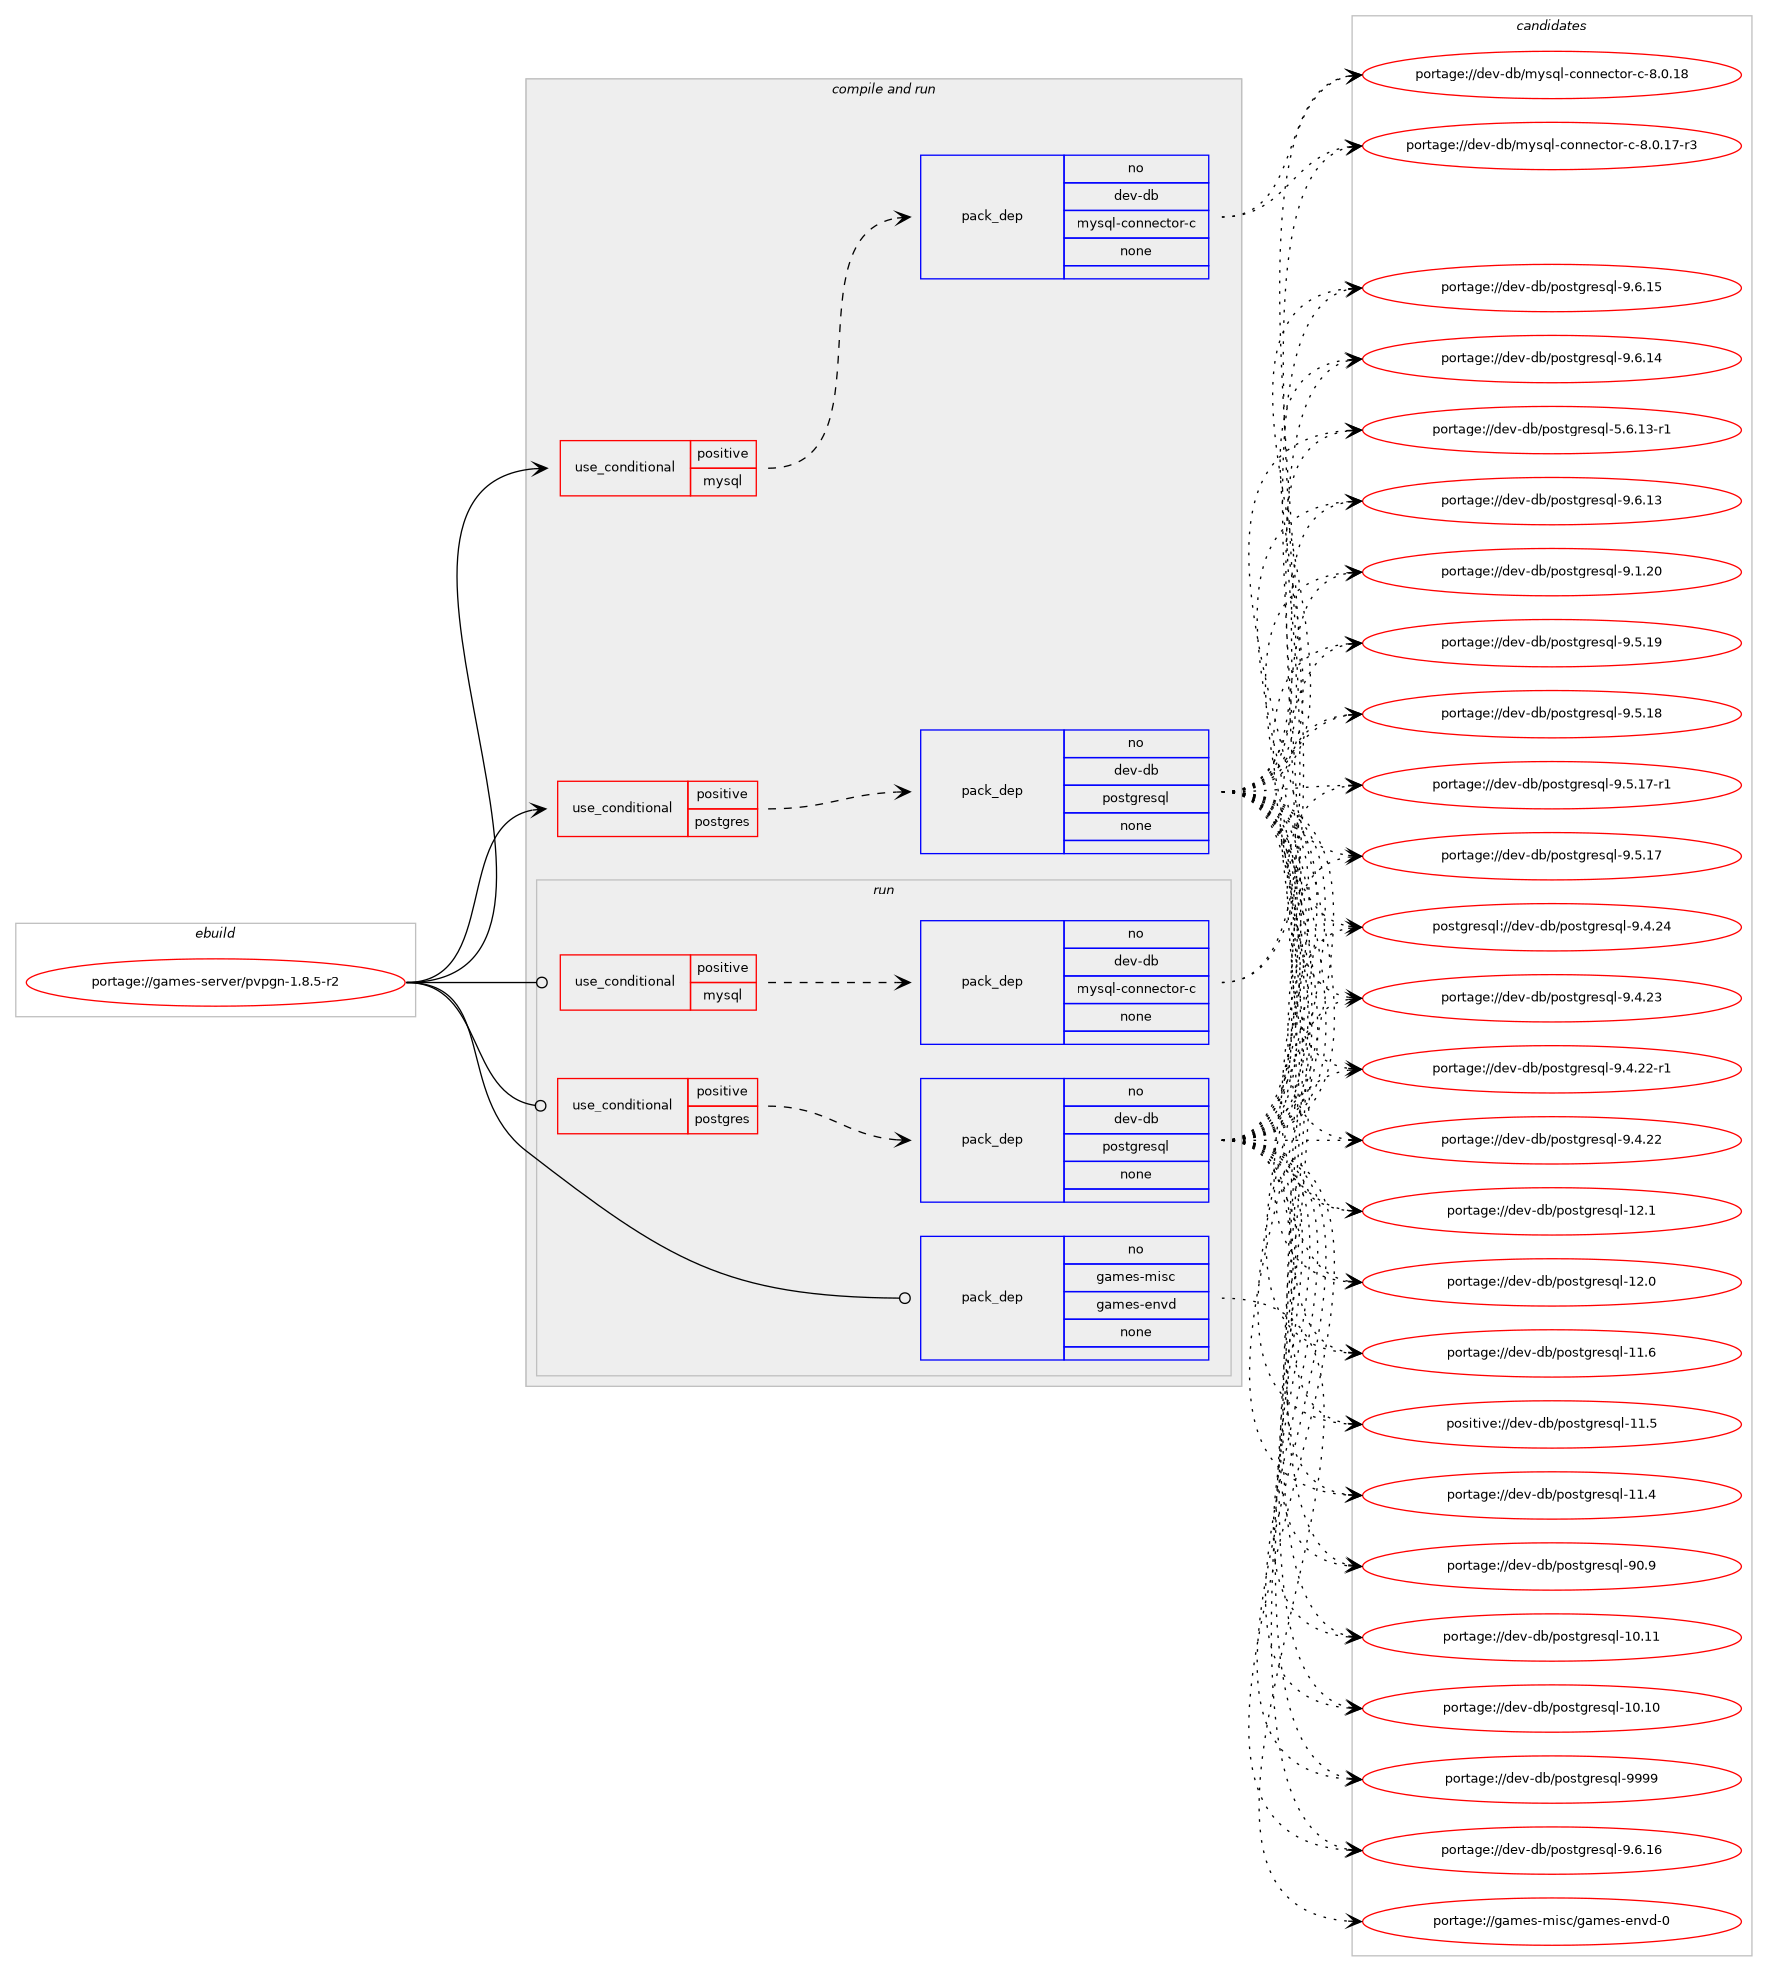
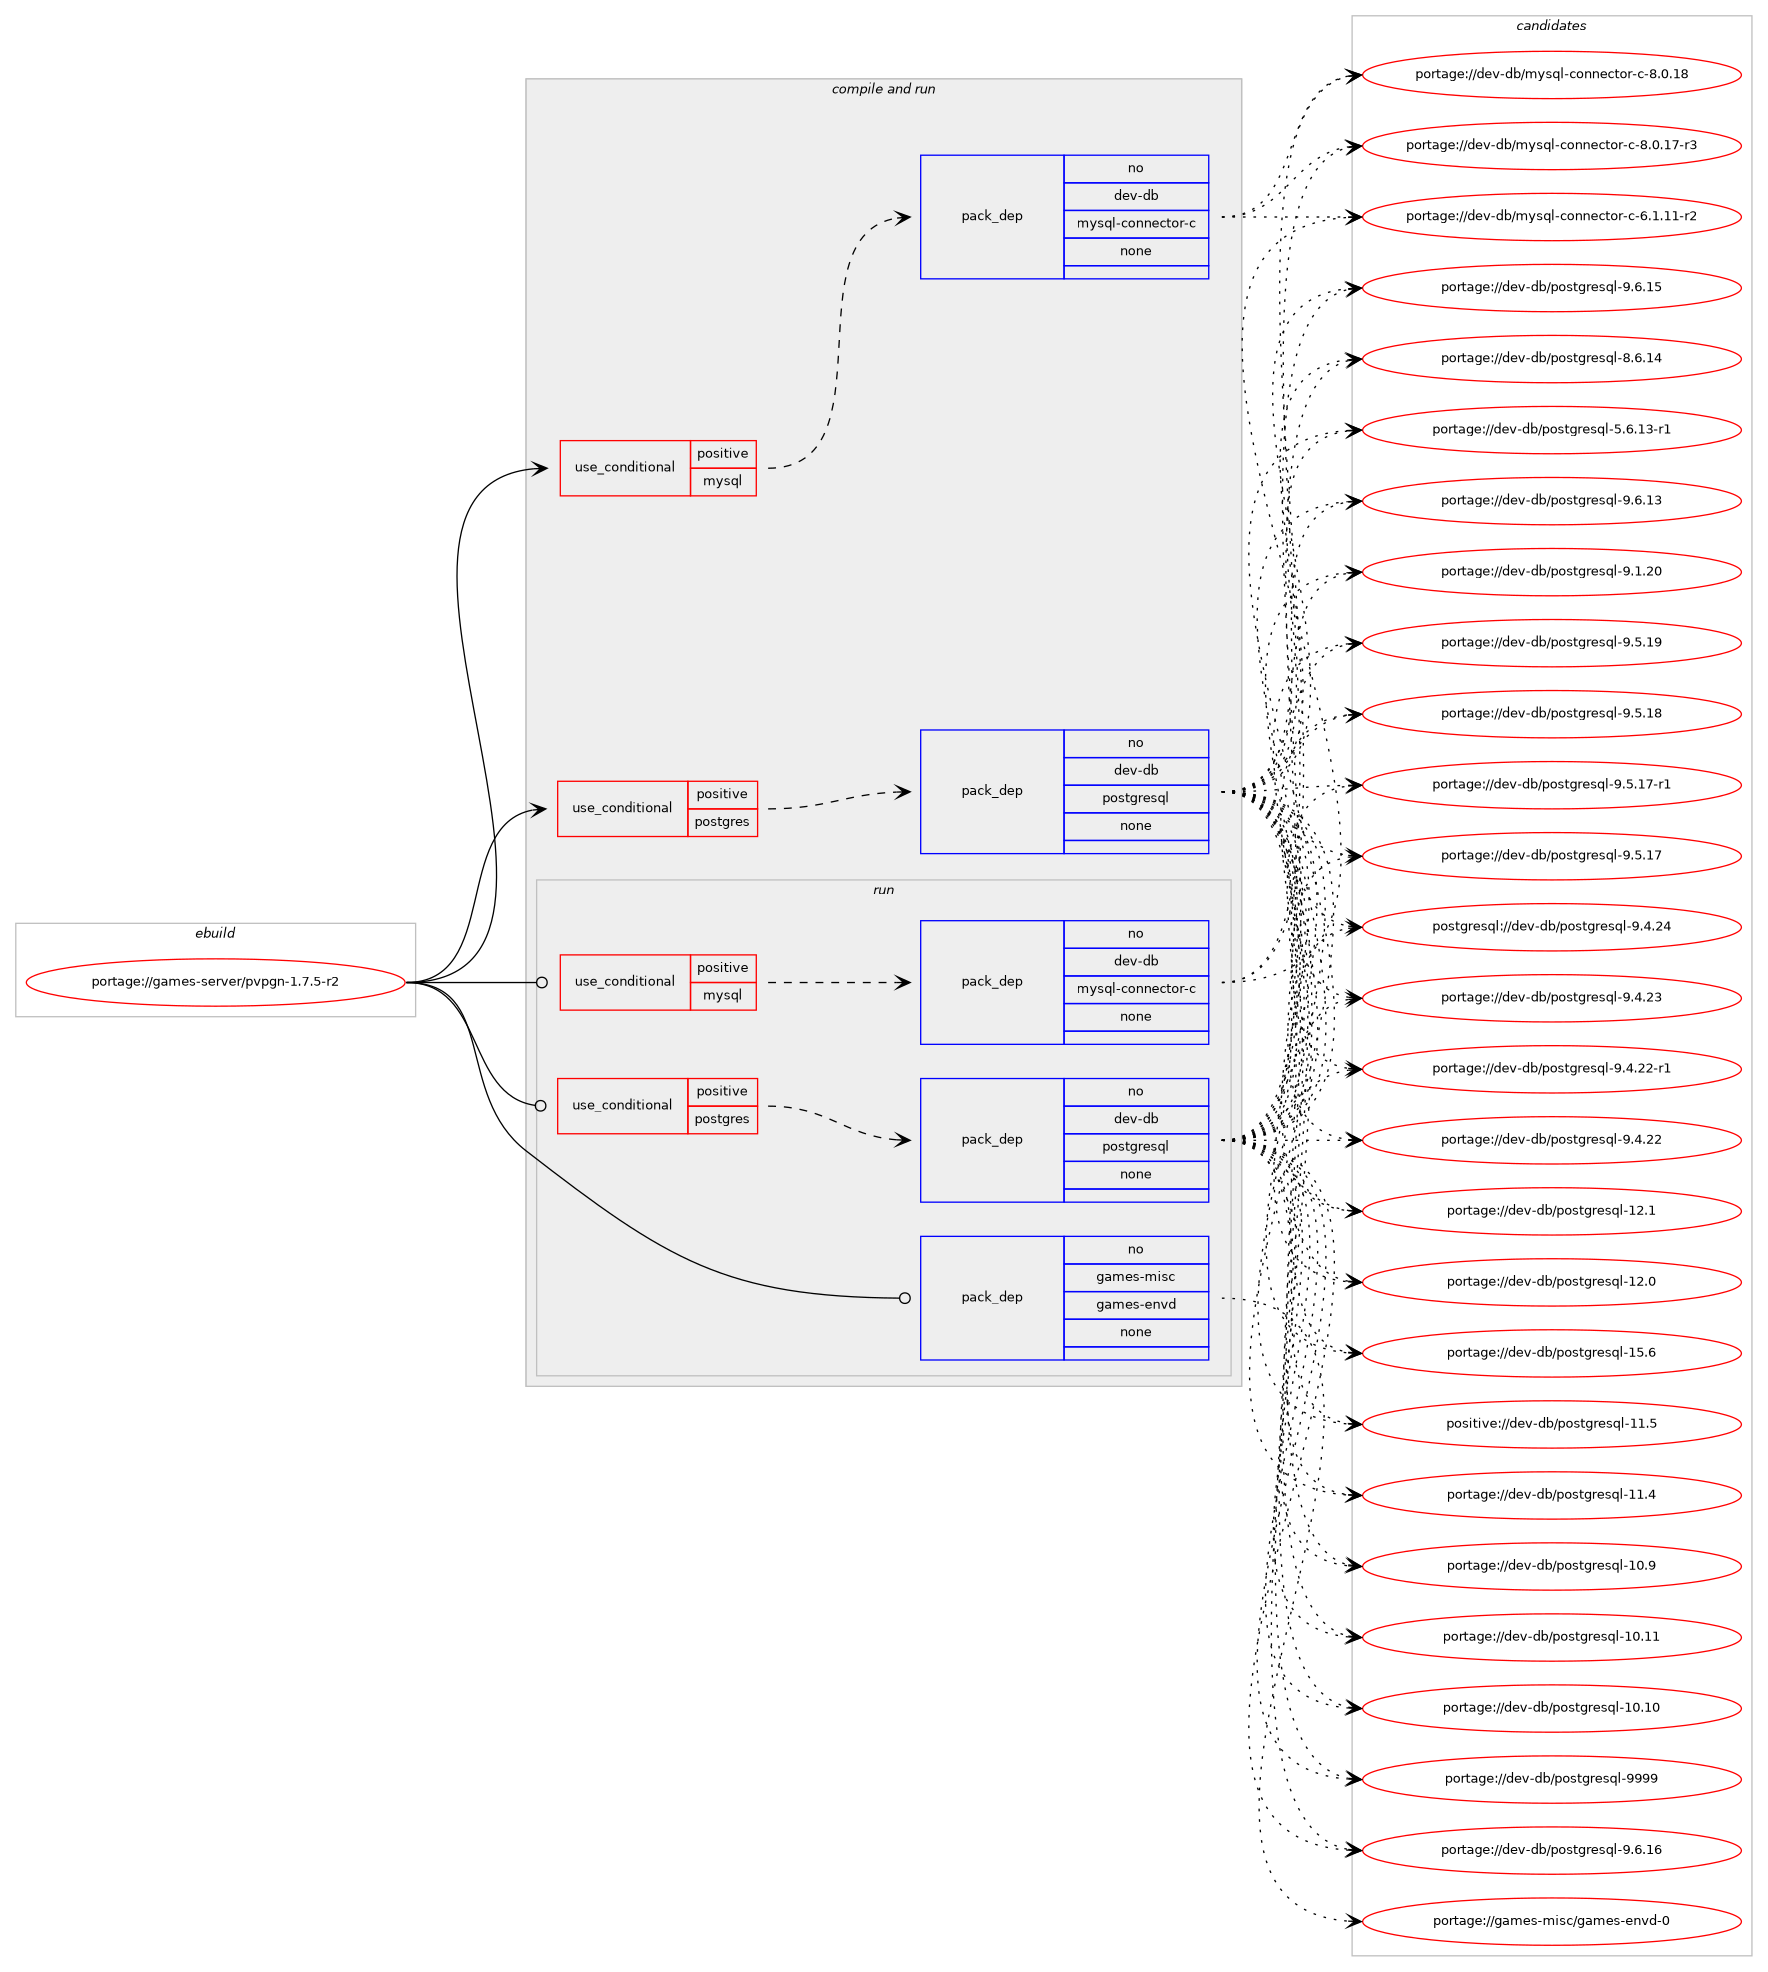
none -> (1552, 217)
(1552, 359) -> (1552, 359)
(216, 983) -> (216, 983)
(1552, 1353) -> (1552, 1353)
(1552, 1566) -> (1552, 1566)
